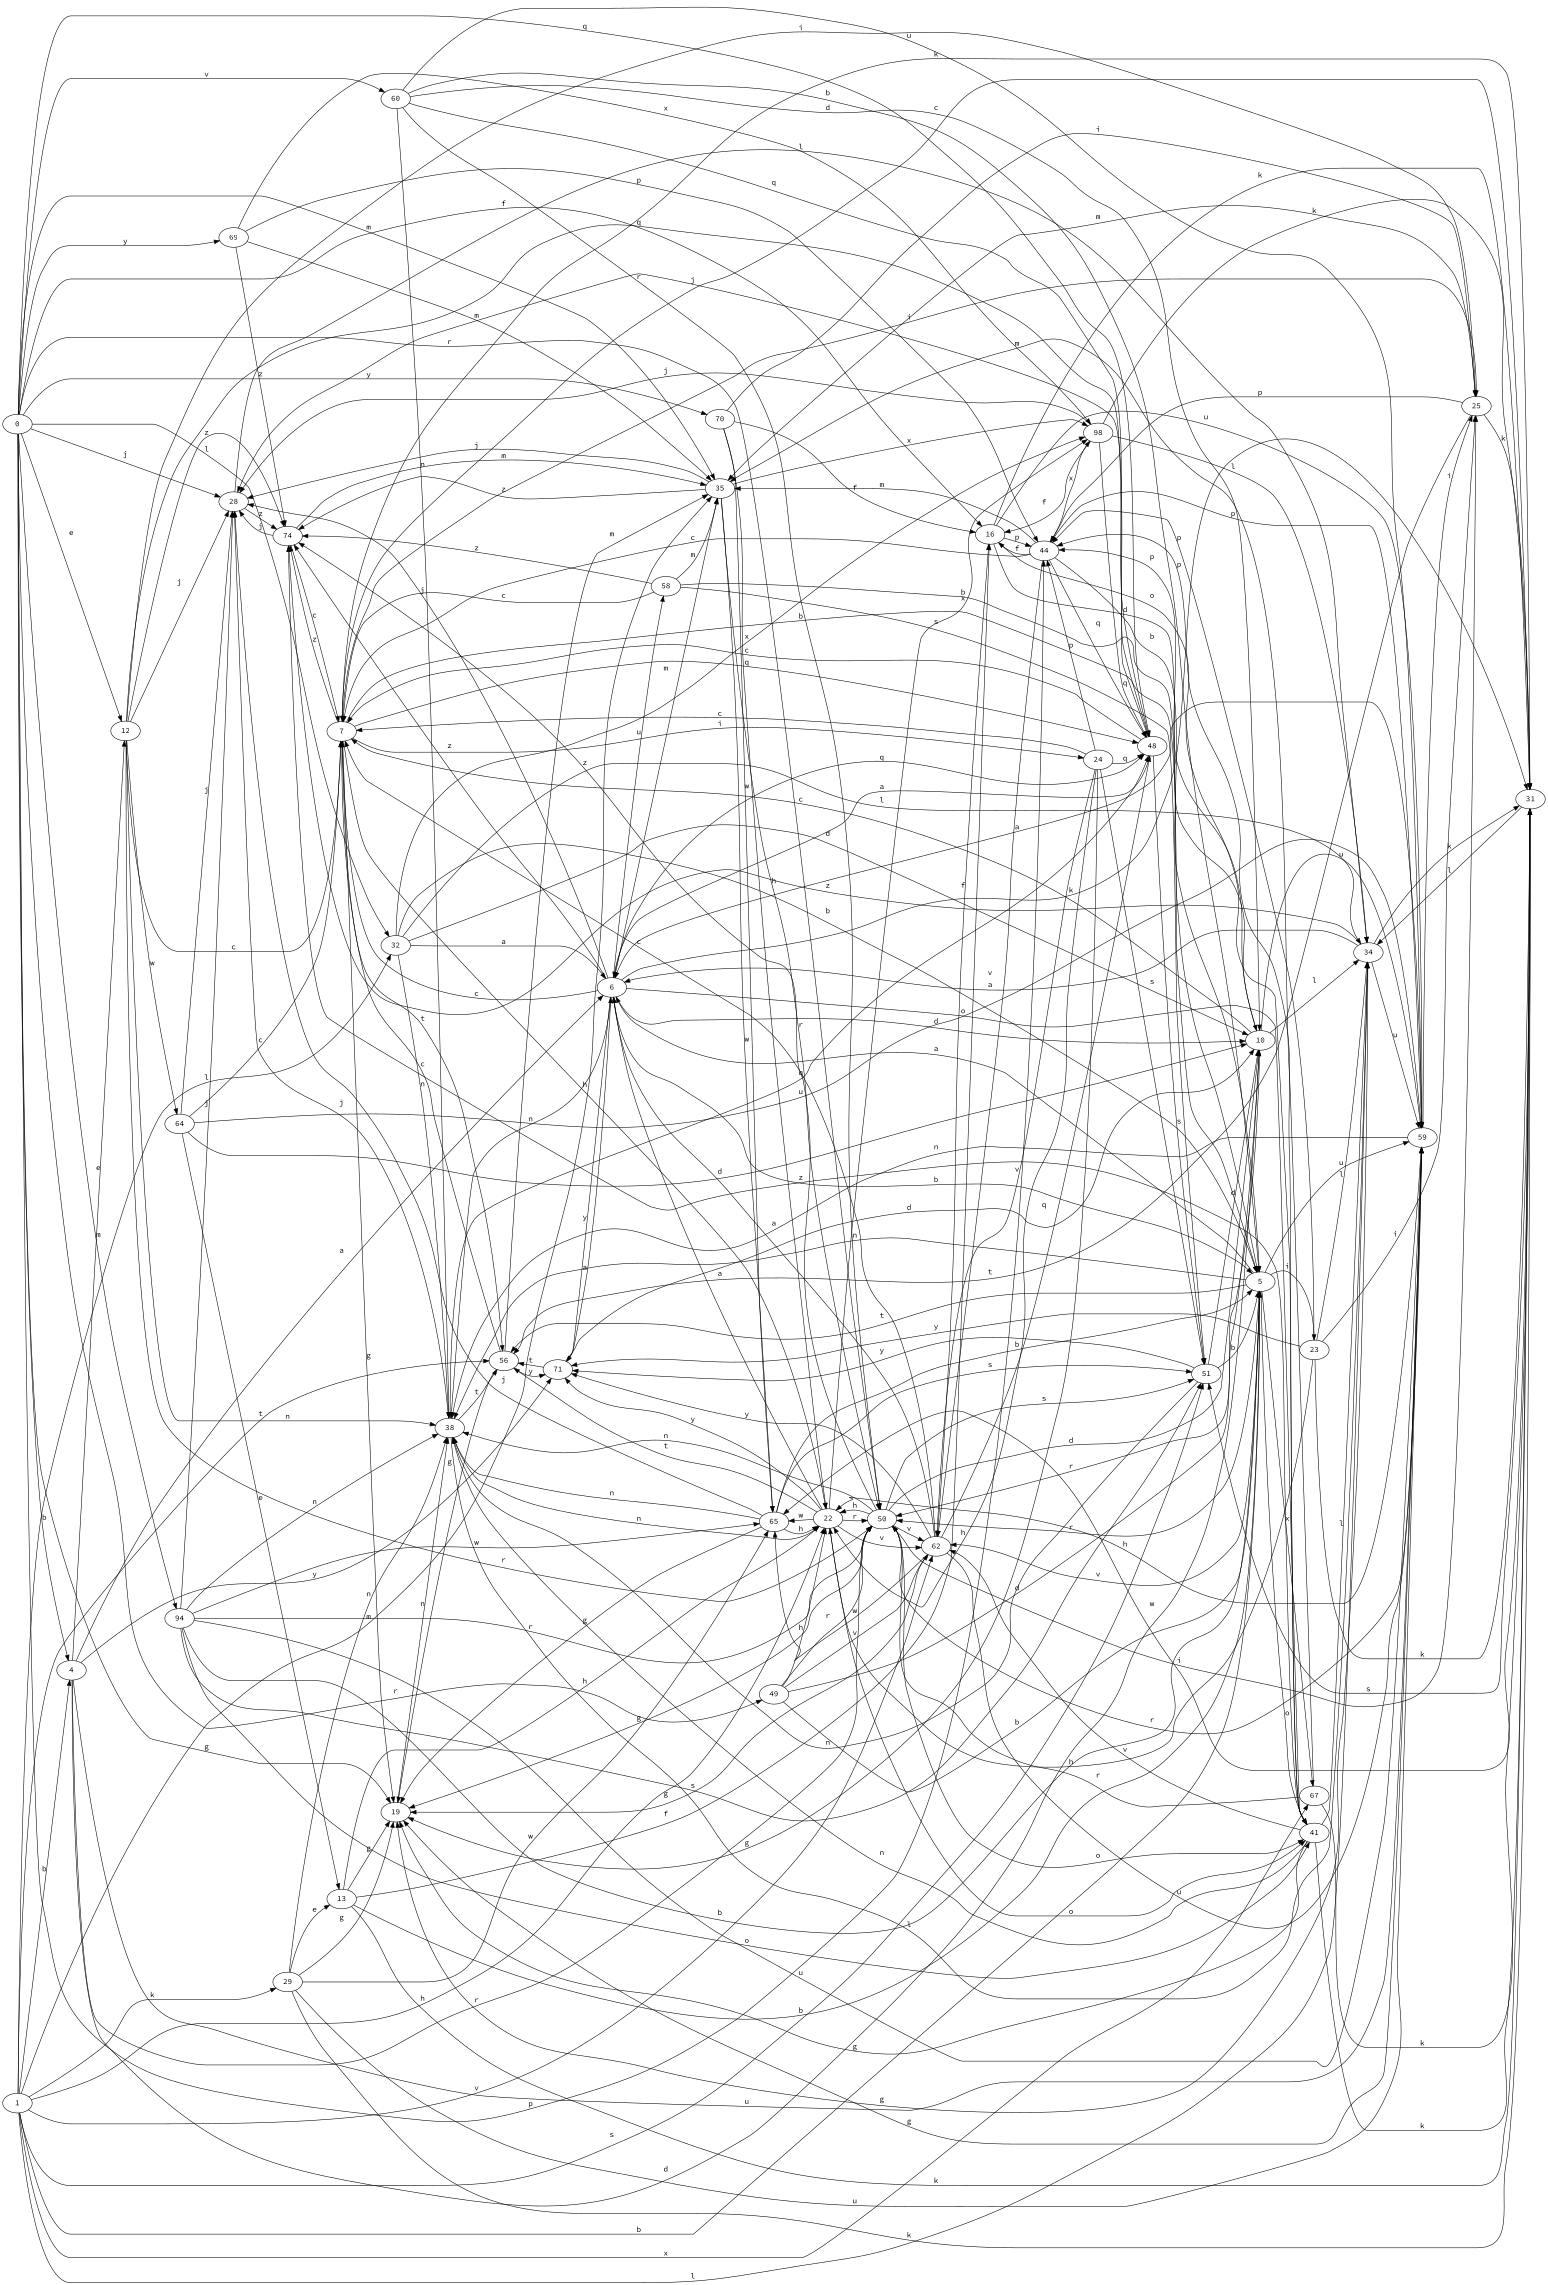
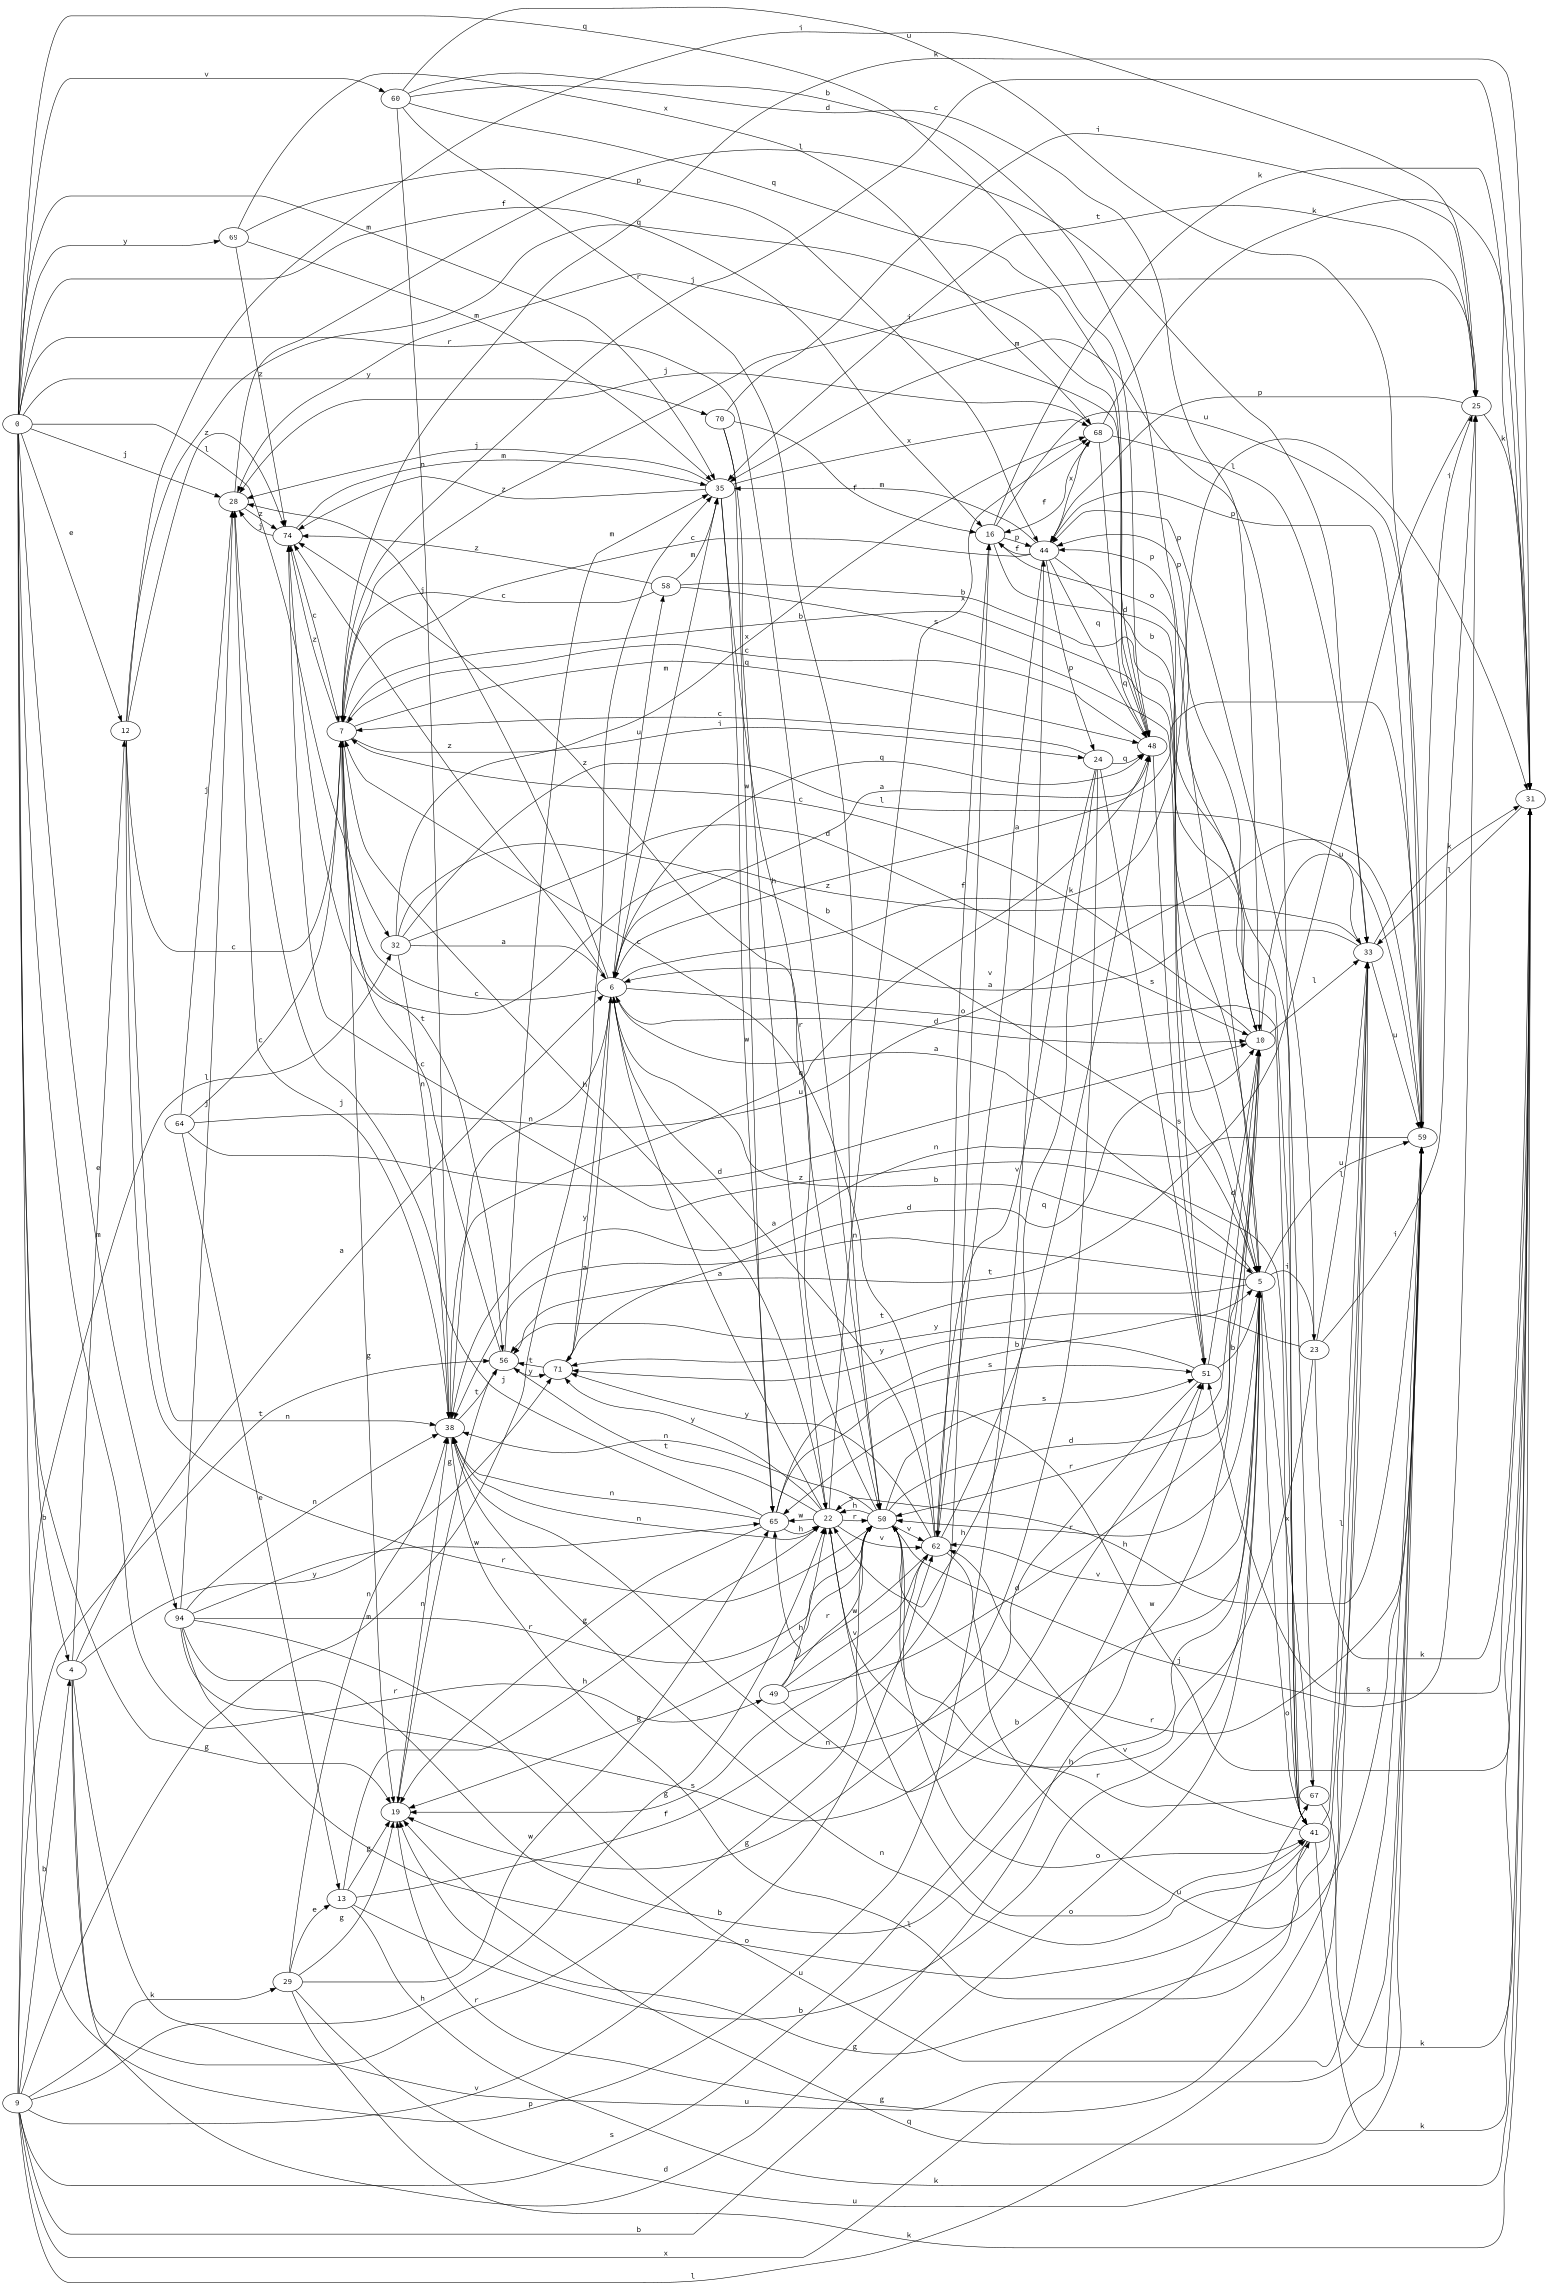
(1098, 217) -> (1098, 217)
(1098, 433) -> (1098, 433)
(178, 619) -> none
(1072, 658) -> (1064, 654)
(145, 926) -> none
(1368, 953) -> (1368, 953)
(1179, 1661) -> (1179, 1661)
(17, 2103) -> (17, 2103)
(909, 2121) -> (909, 2121)
